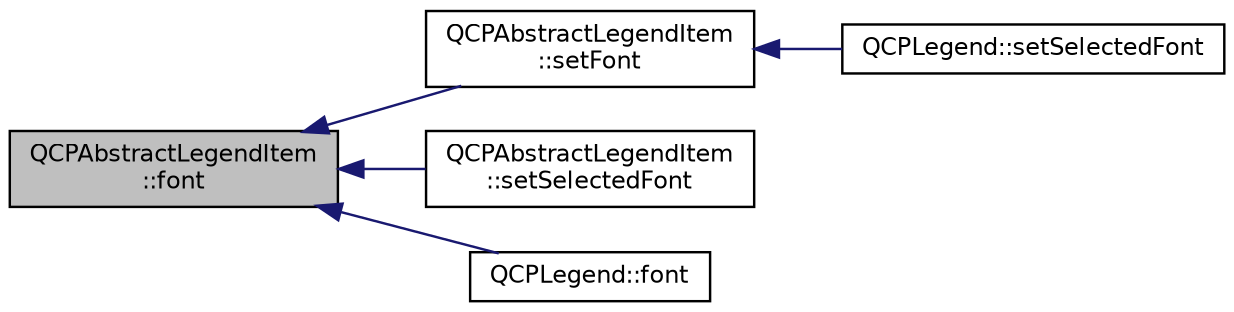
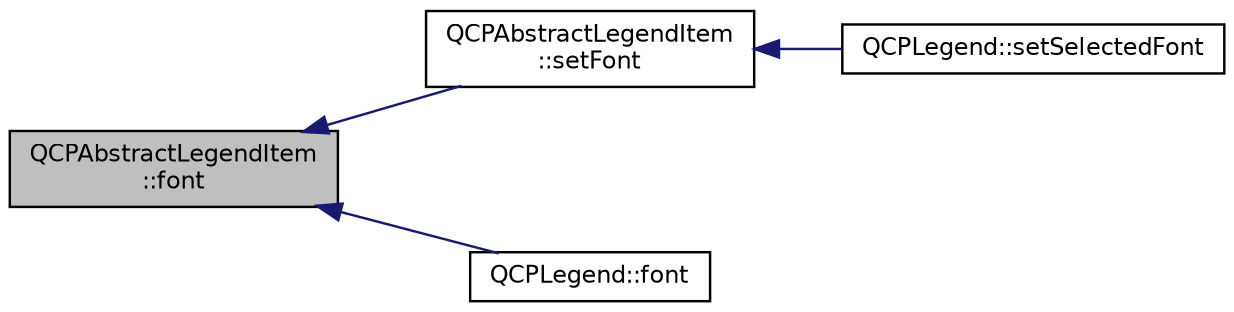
(590, 169) -> none
